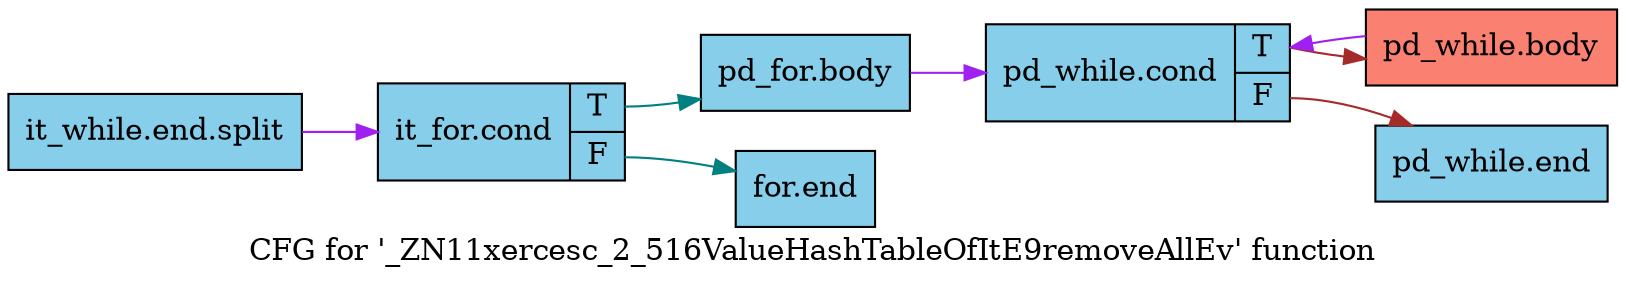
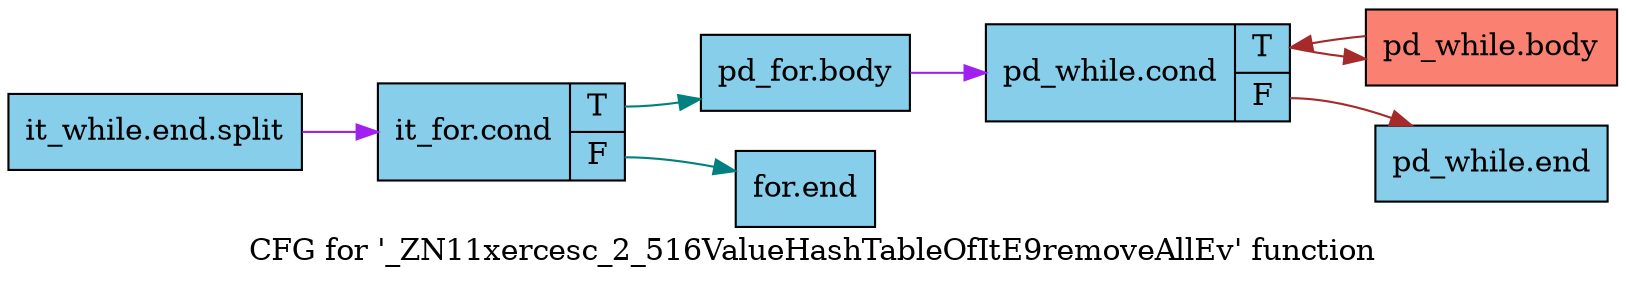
(1339, 39) -> (1339, 39)
